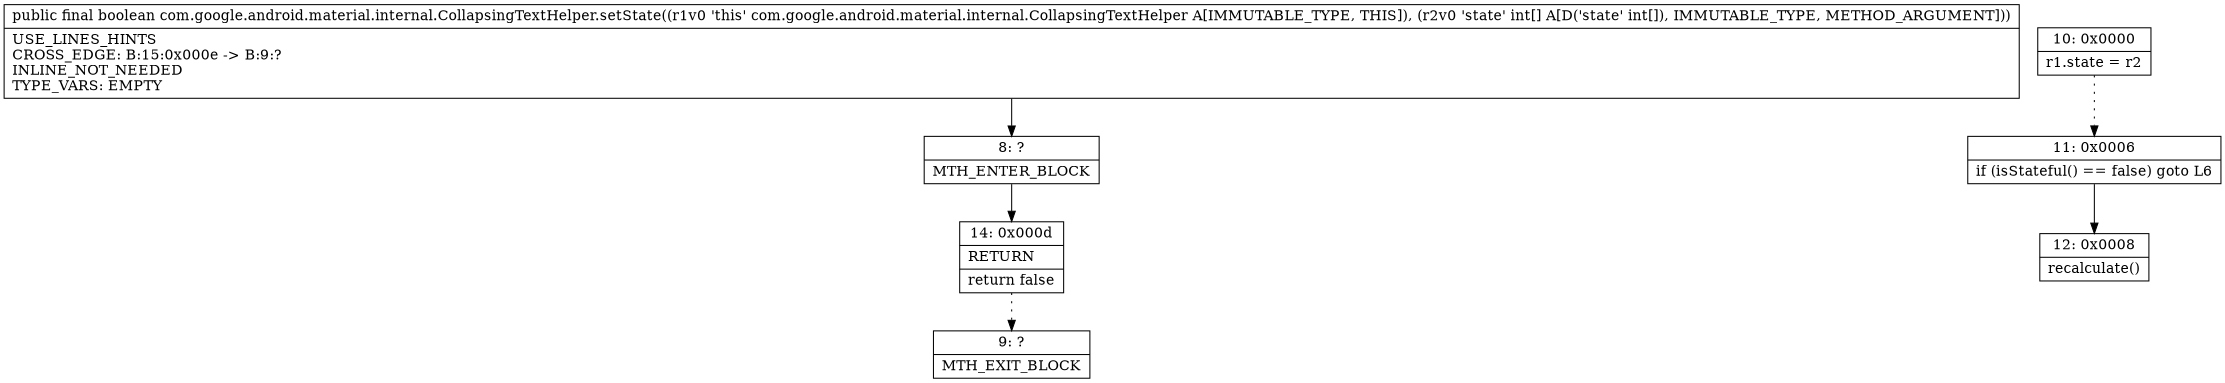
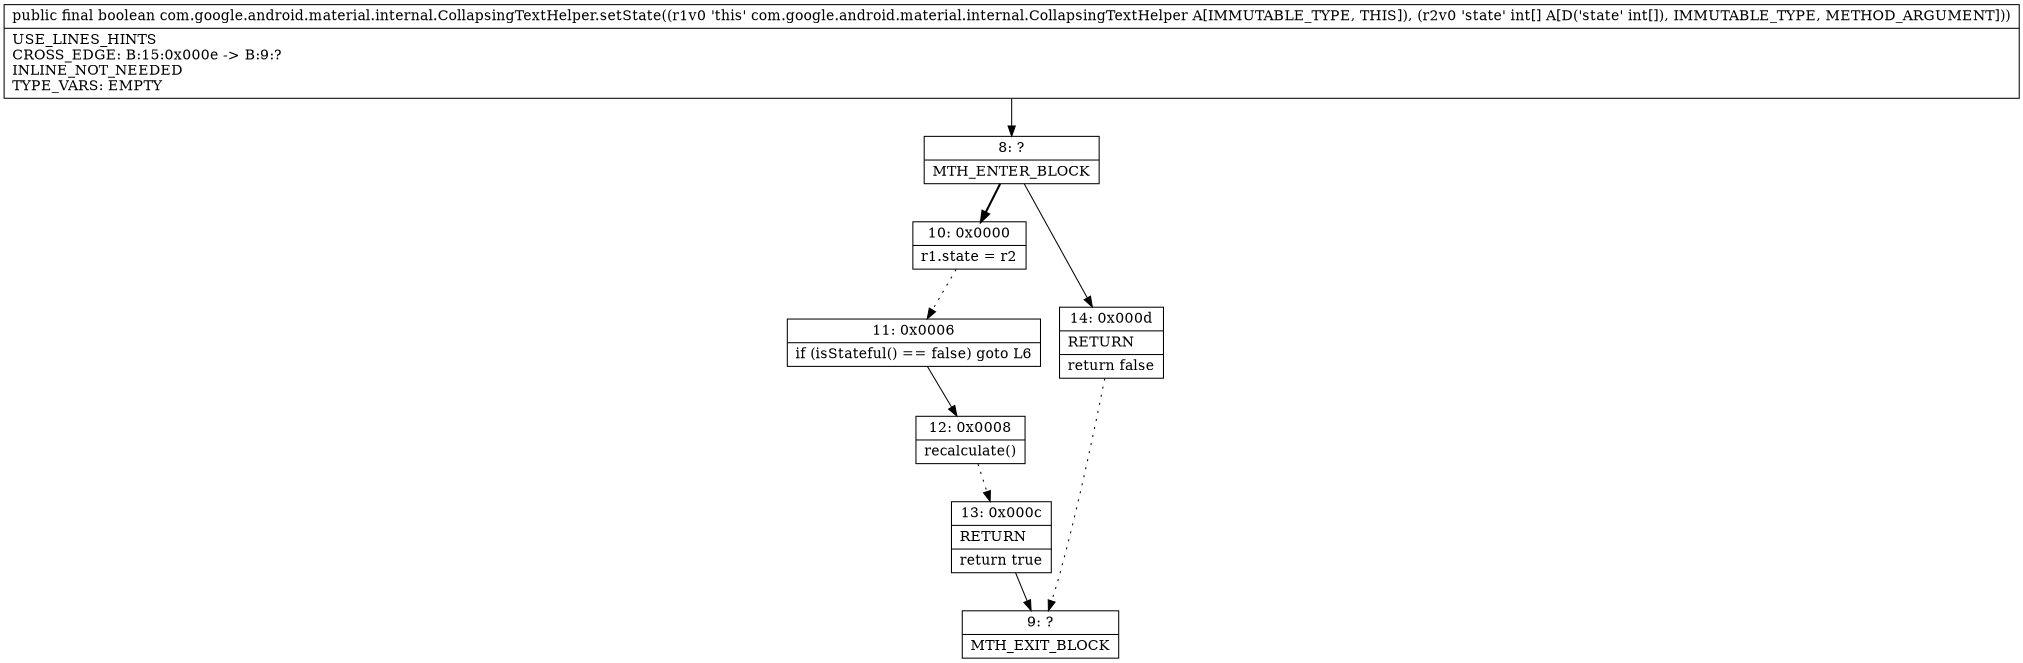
none -> (993, 198)
none -> (1001, 537)
